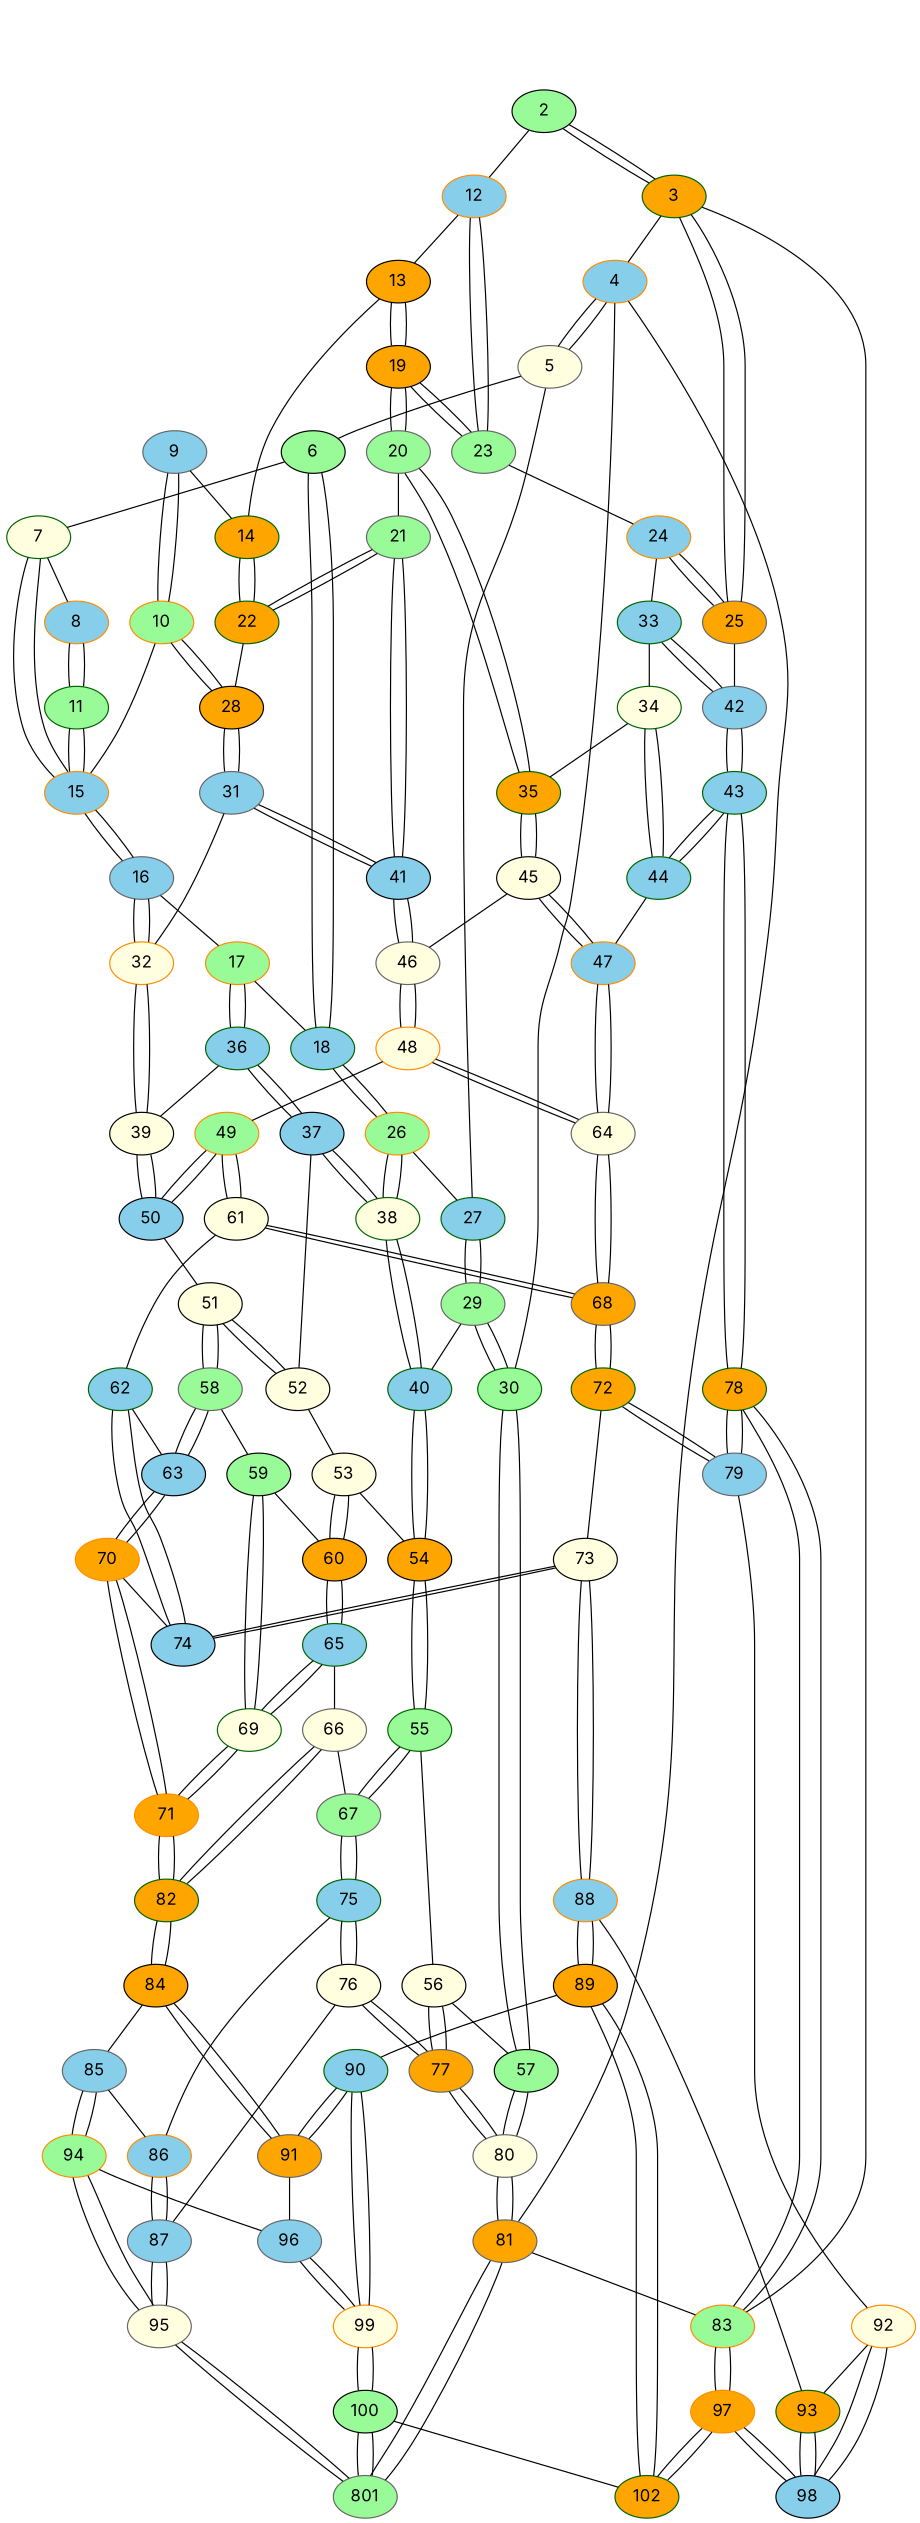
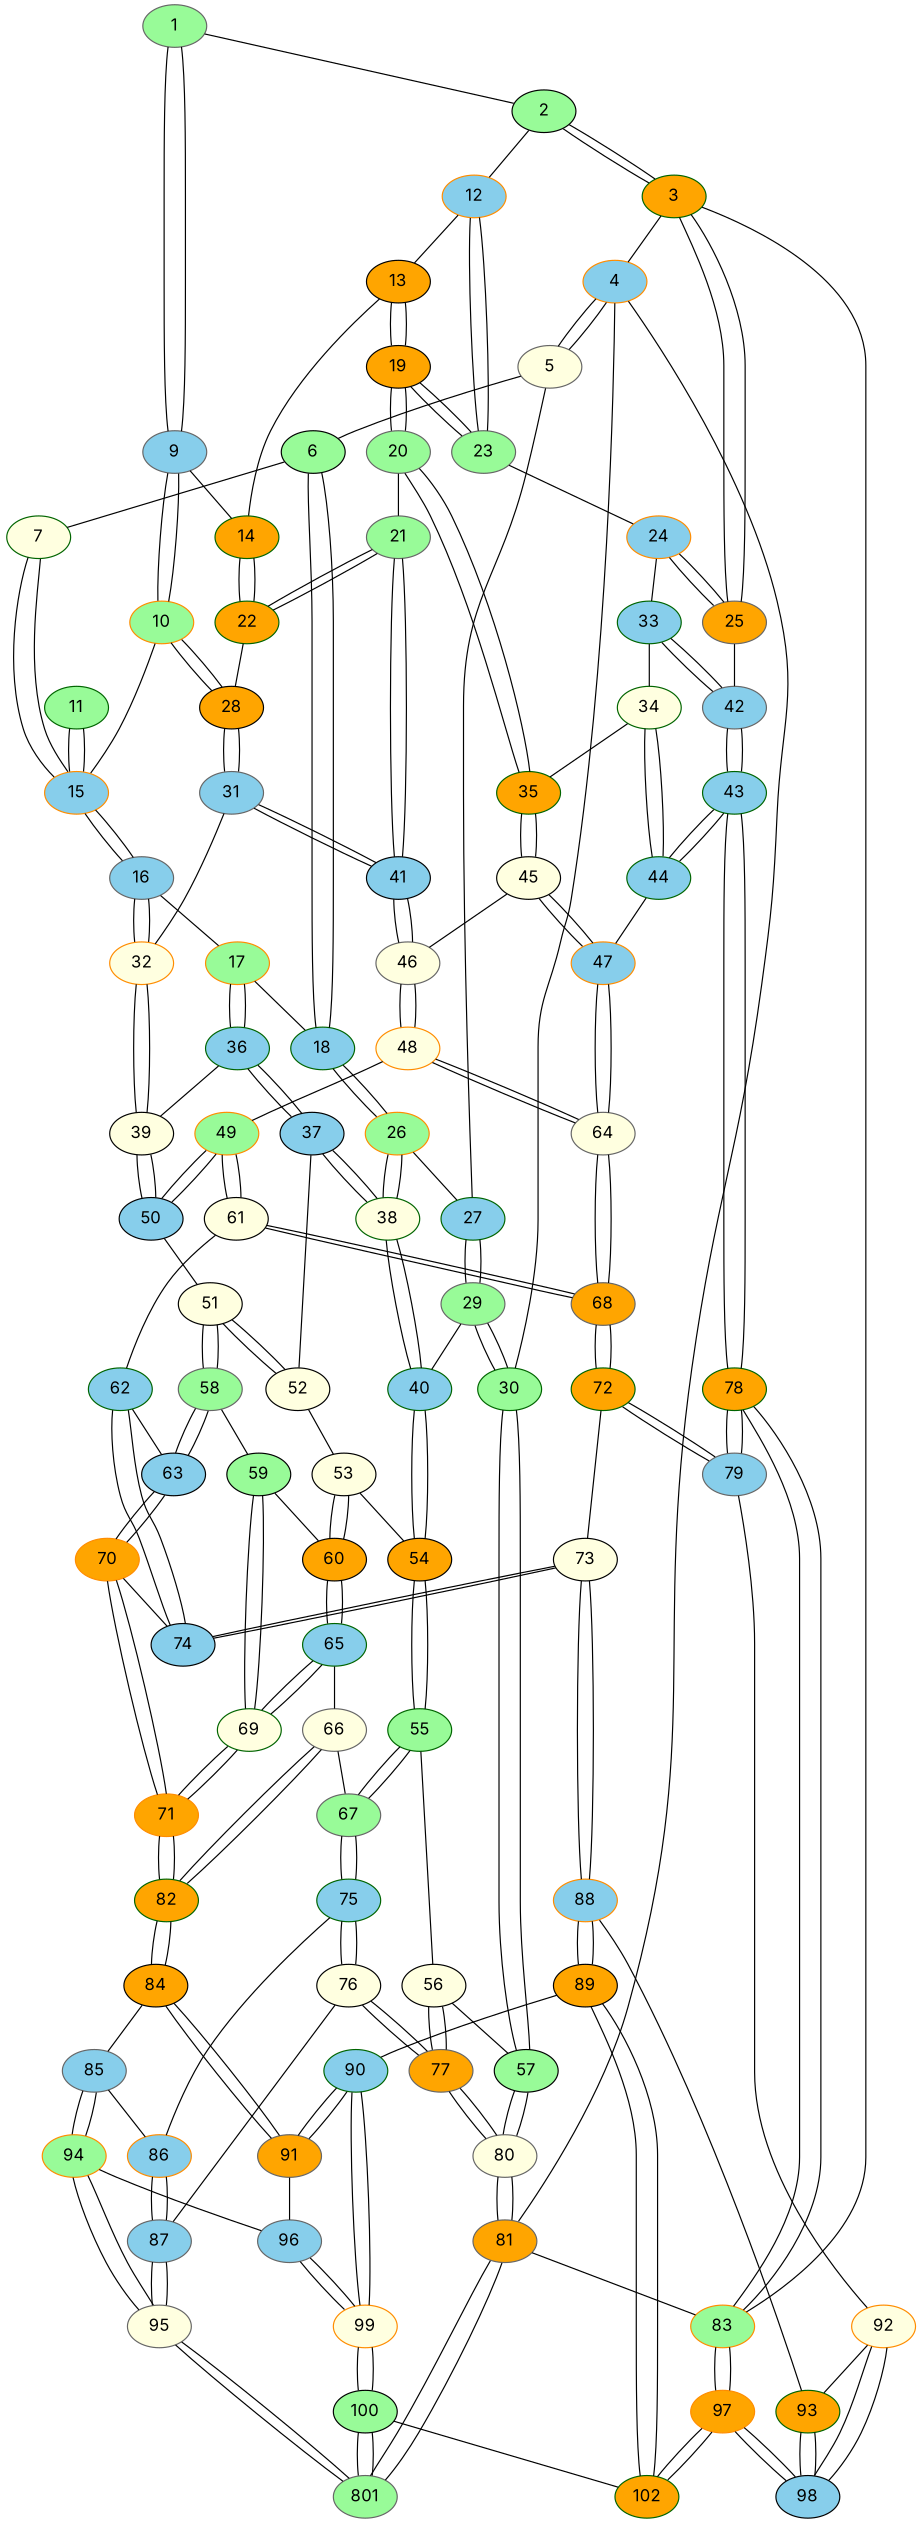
none -> (175, 26)
(77, 622) -> none
